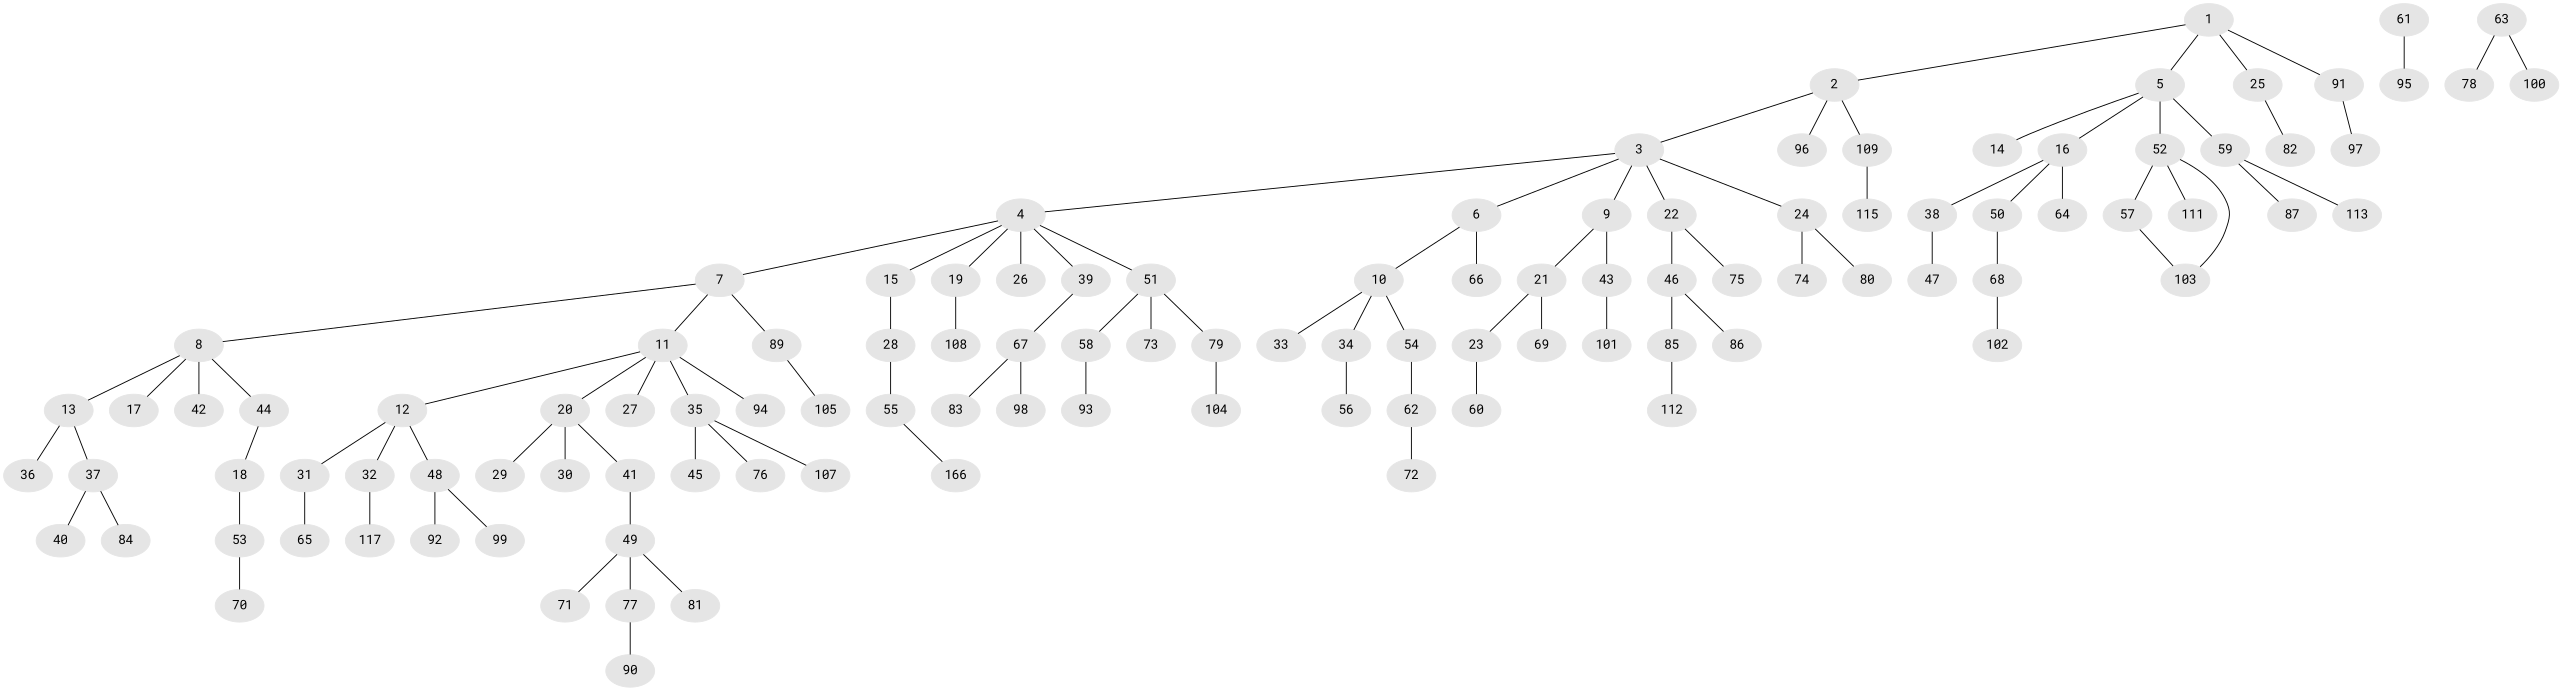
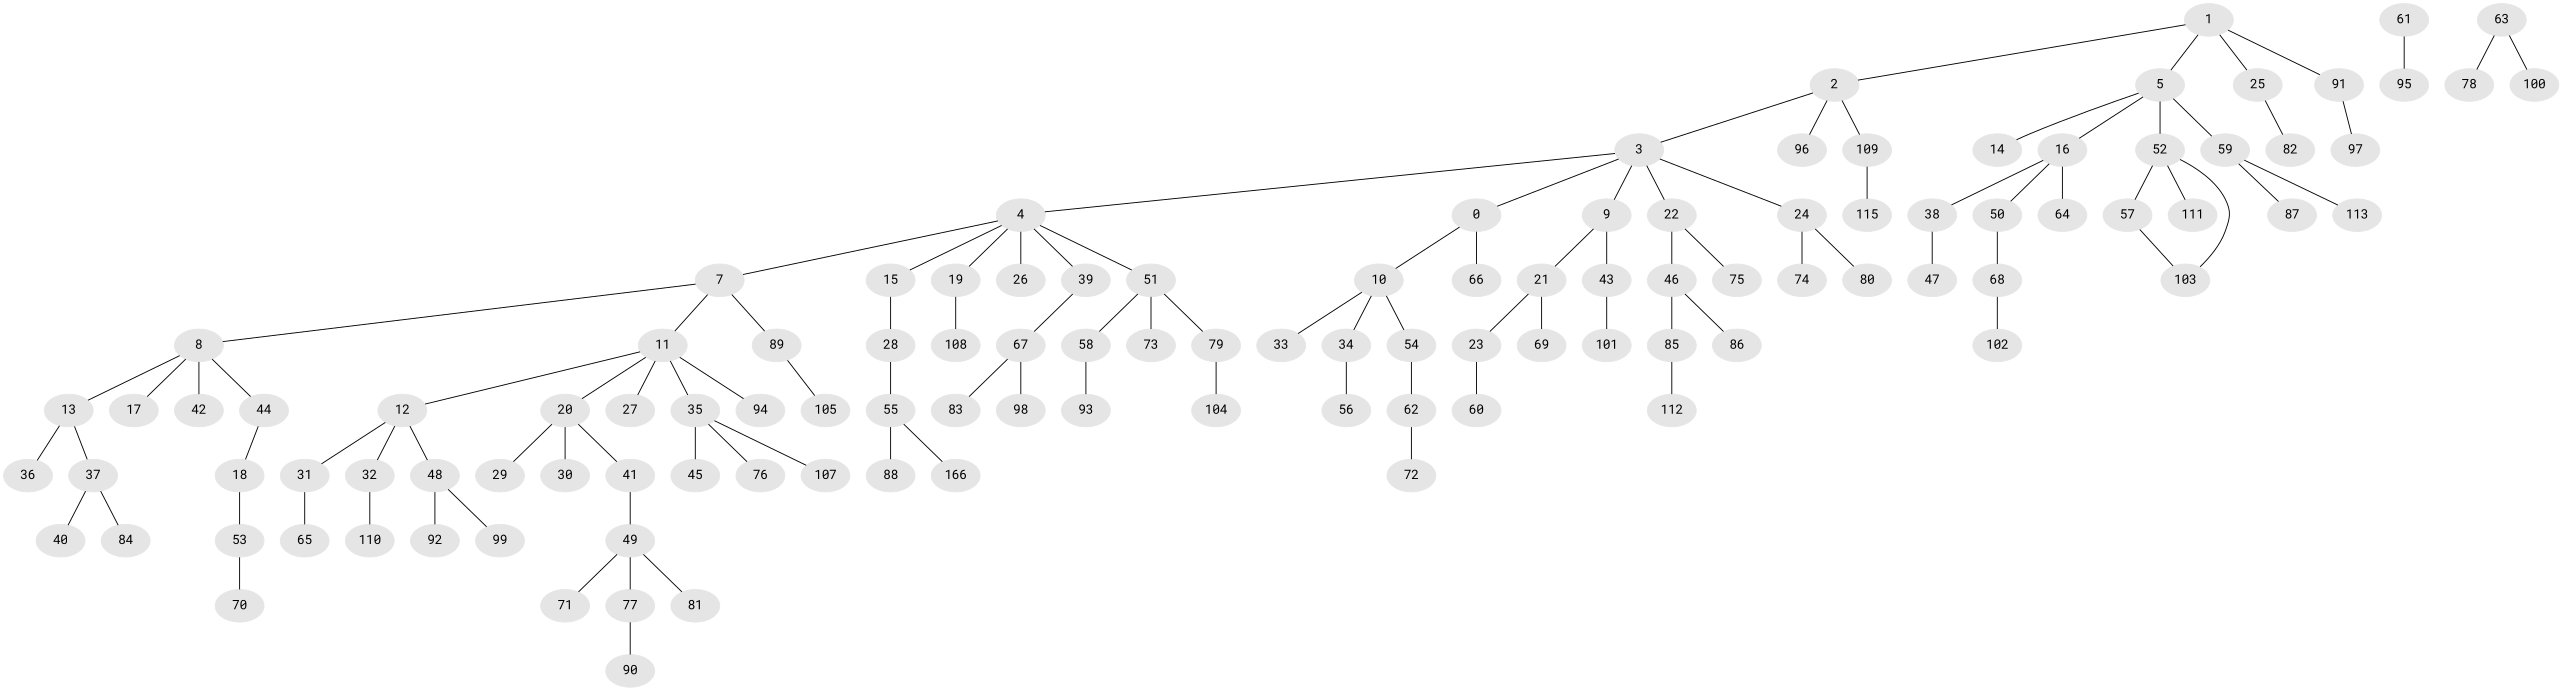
(1477, 215) -> (1477, 215)
none -> (891, 476)
(370, 541) -> (370, 541)
